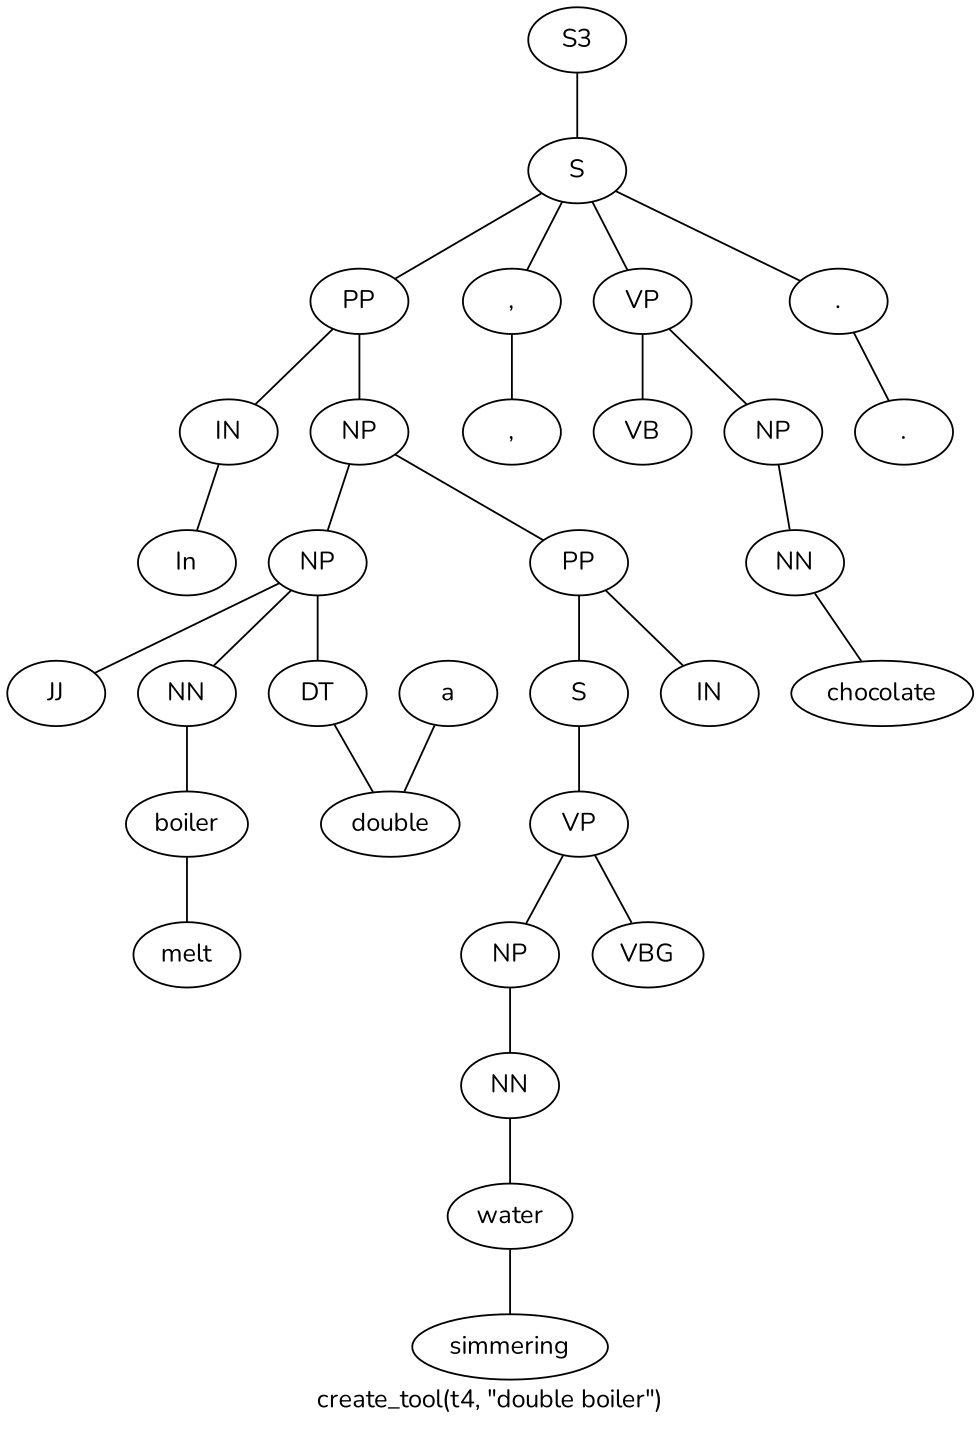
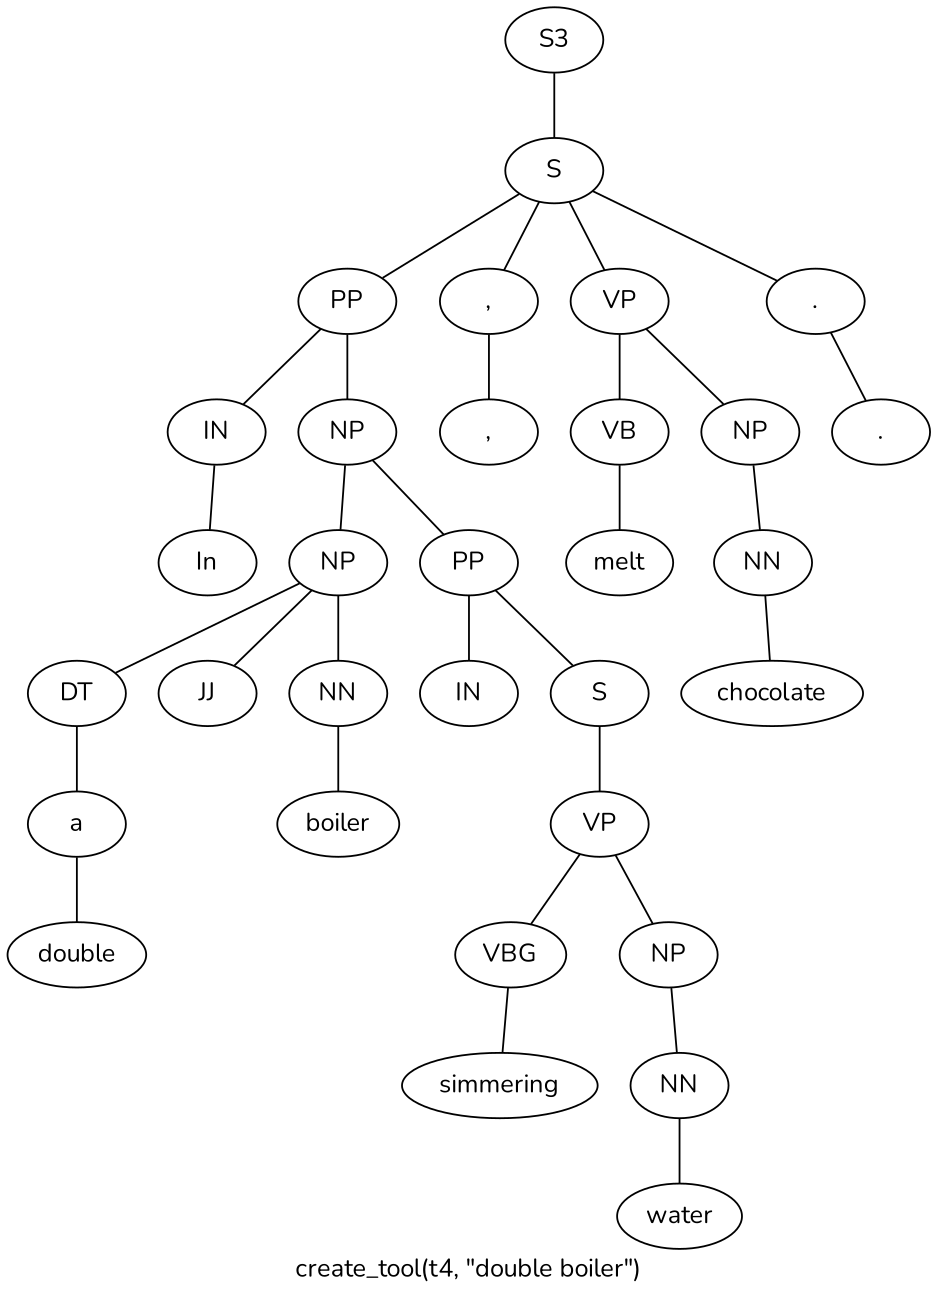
(354, 758) -> (77, 759)
(187, 890) -> (620, 498)
(510, 1282) -> (505, 1020)
